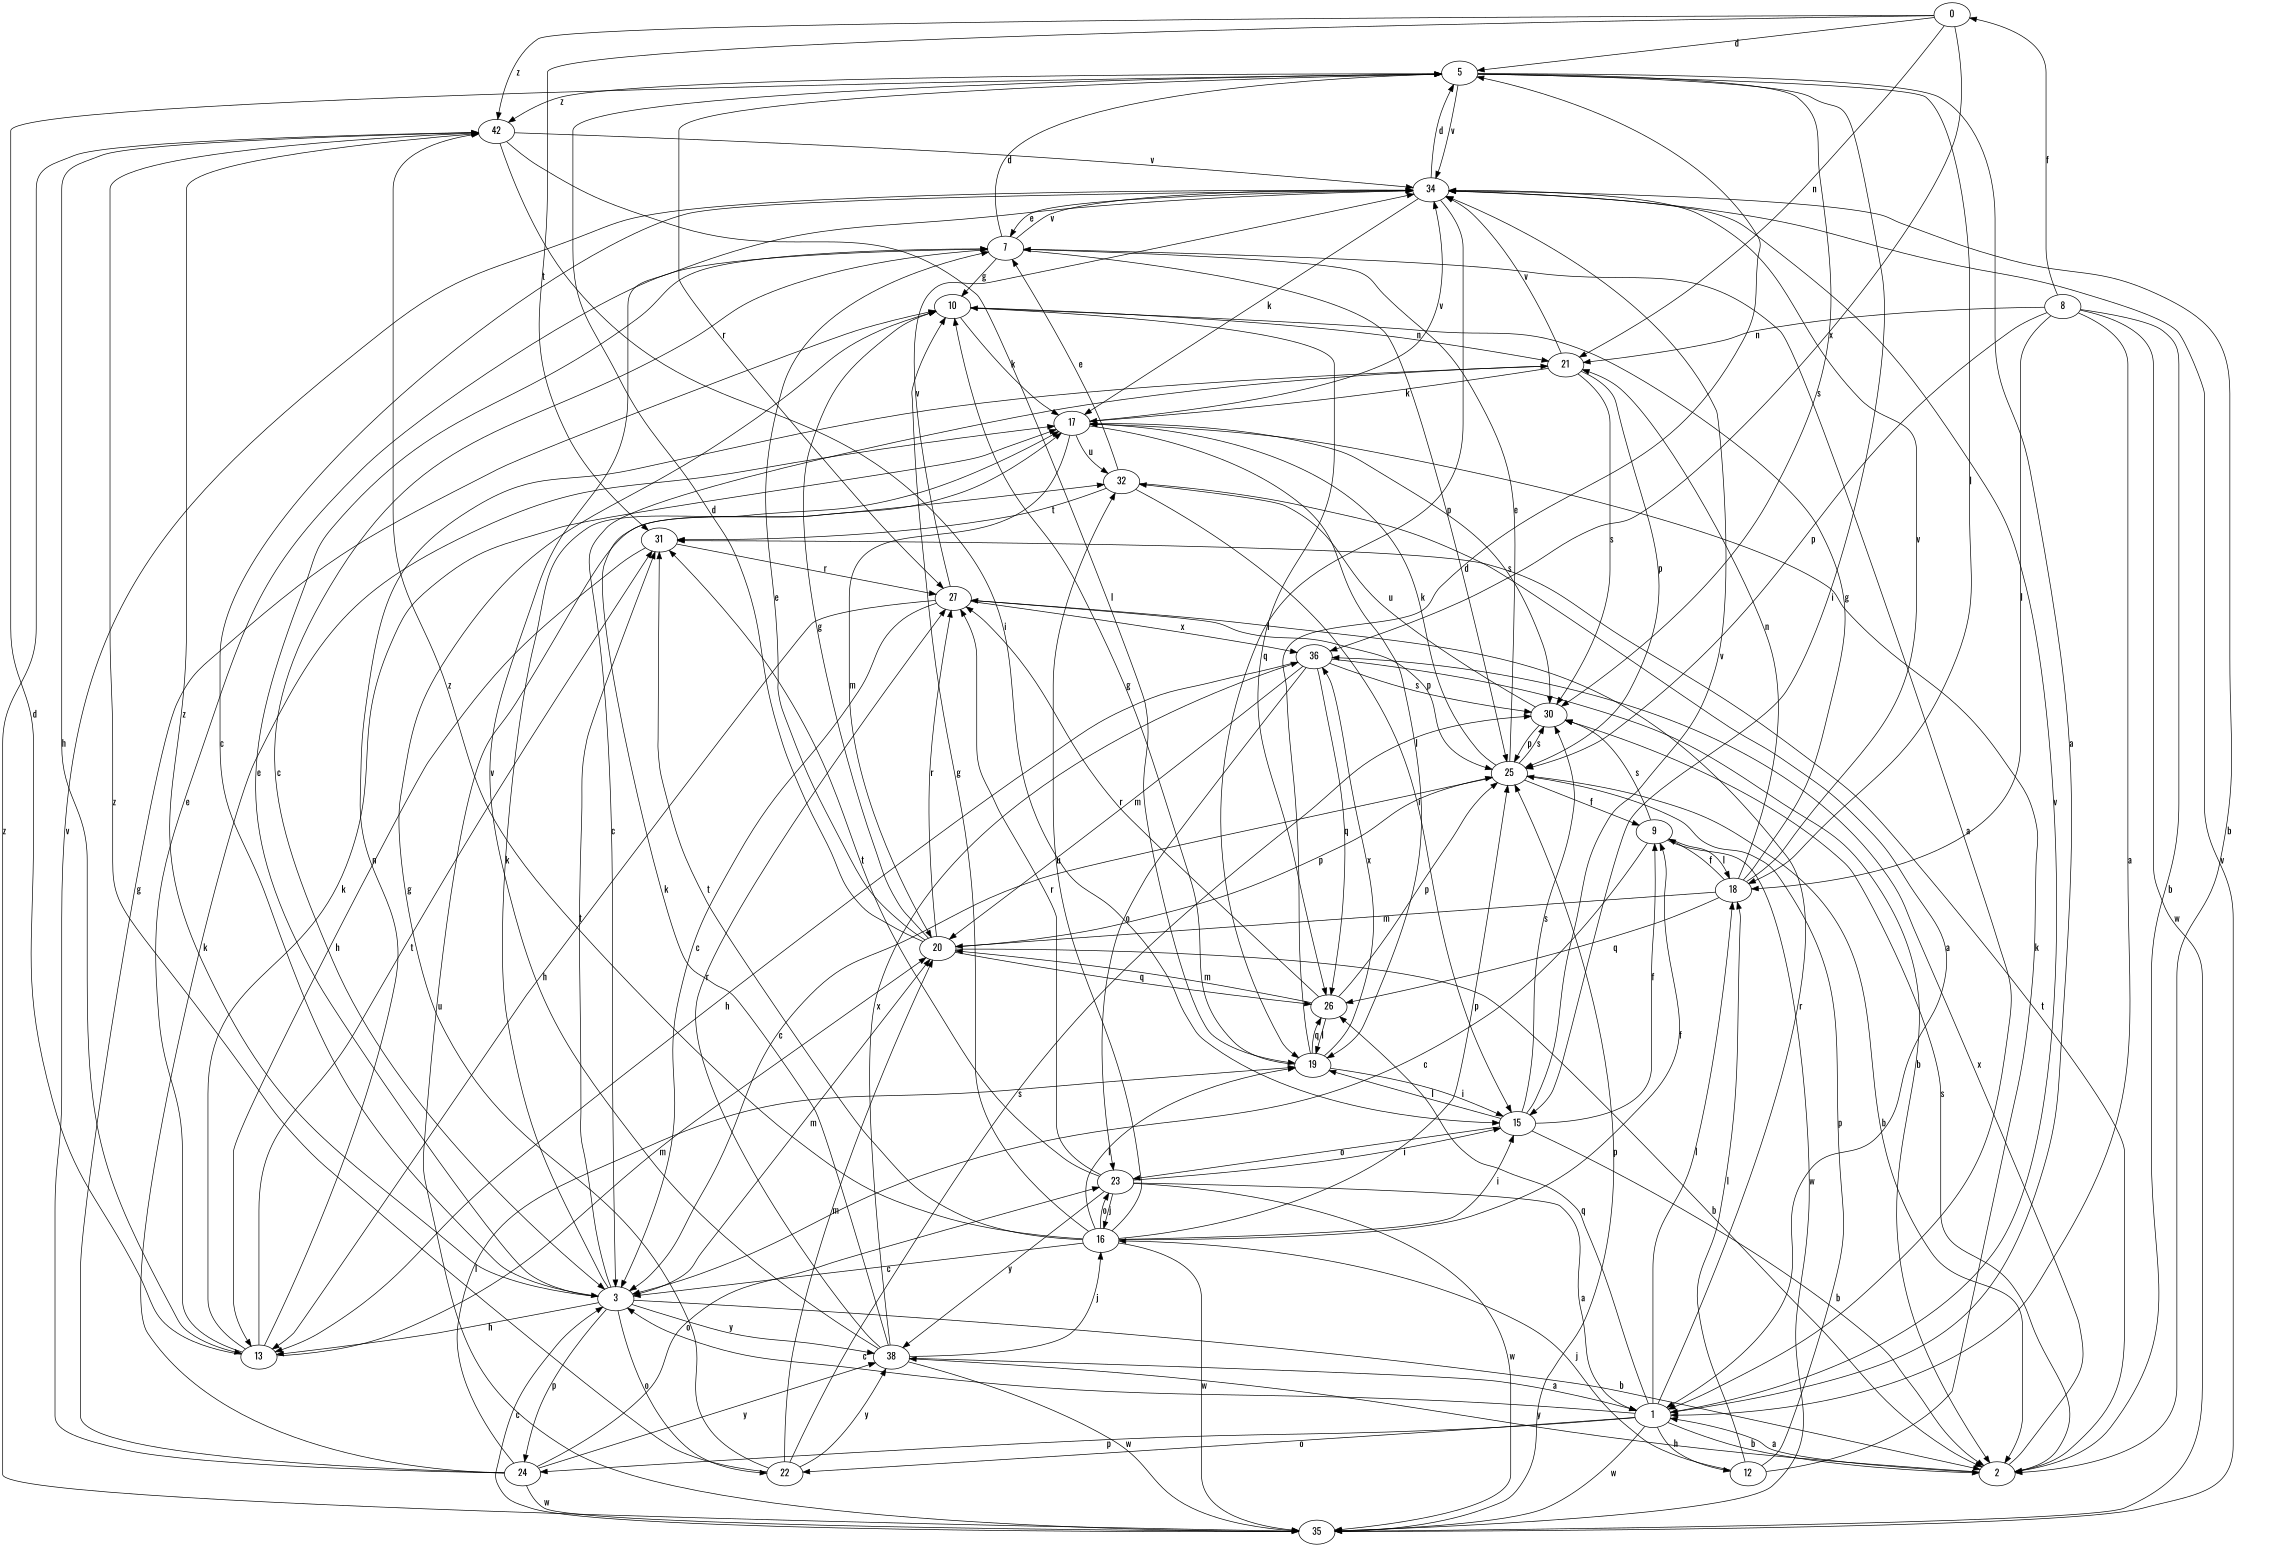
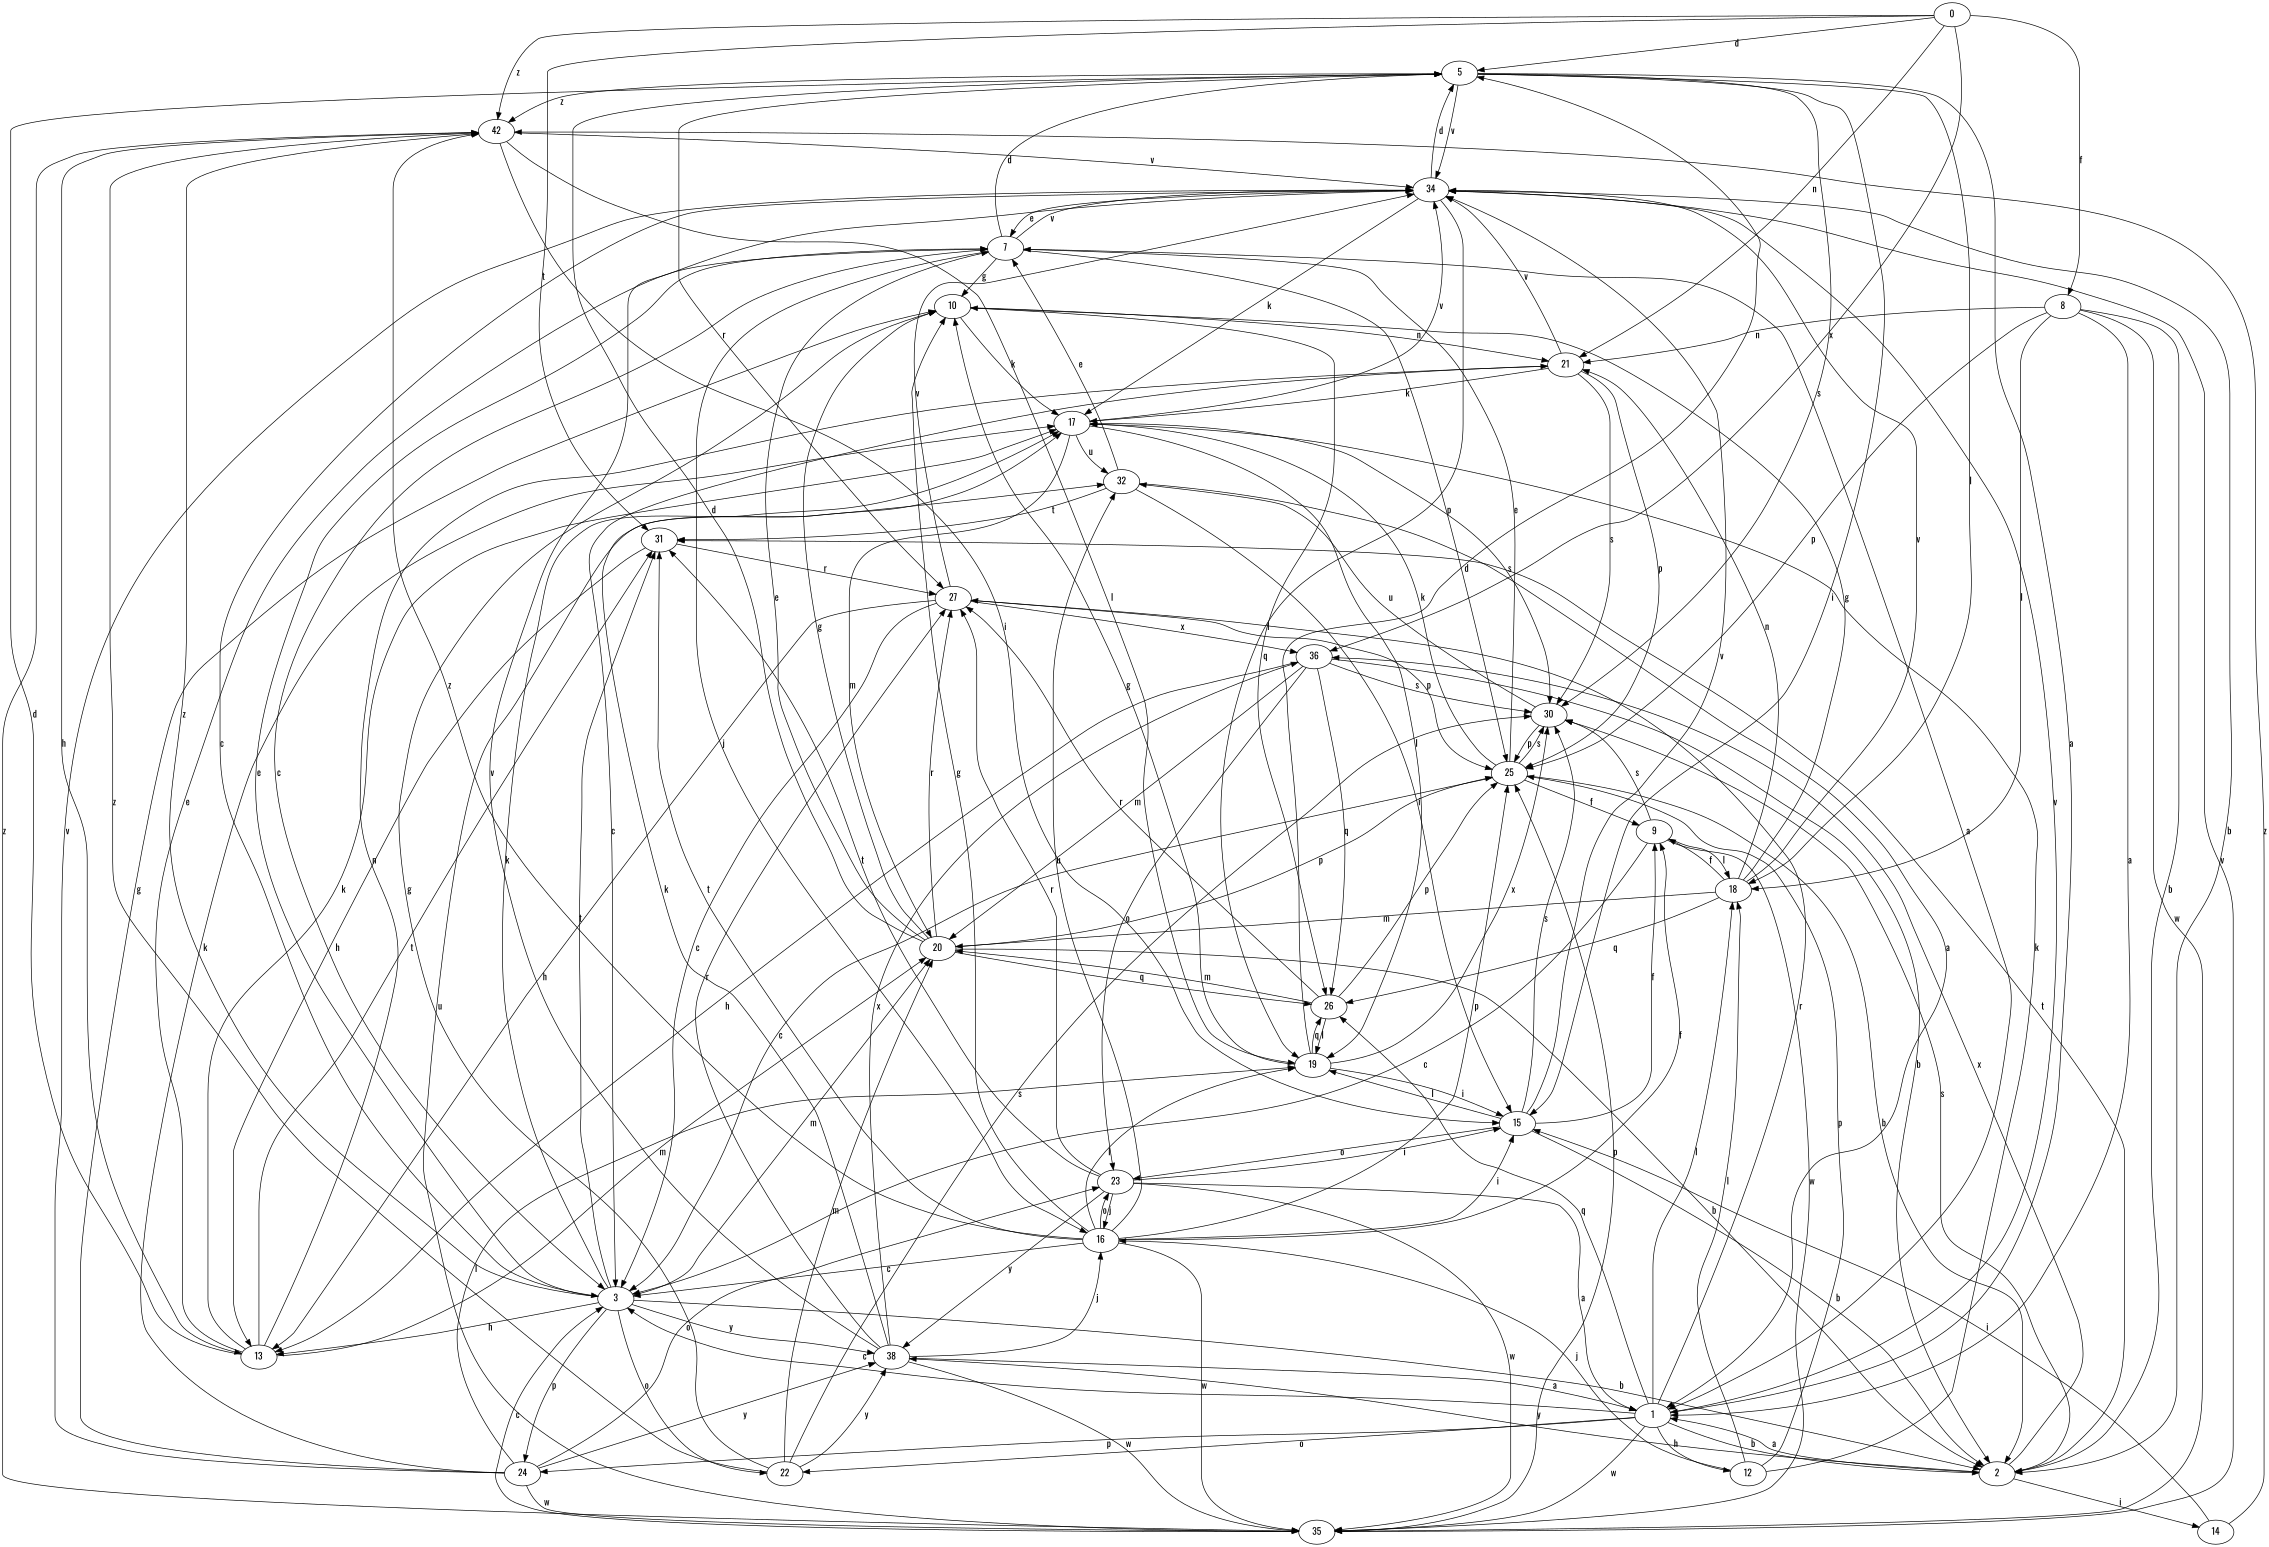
(2046, 137) -> (2080, 114)
none -> (710, 709)
(1368, 869) -> (1475, 954)
none -> (2216, 1532)
